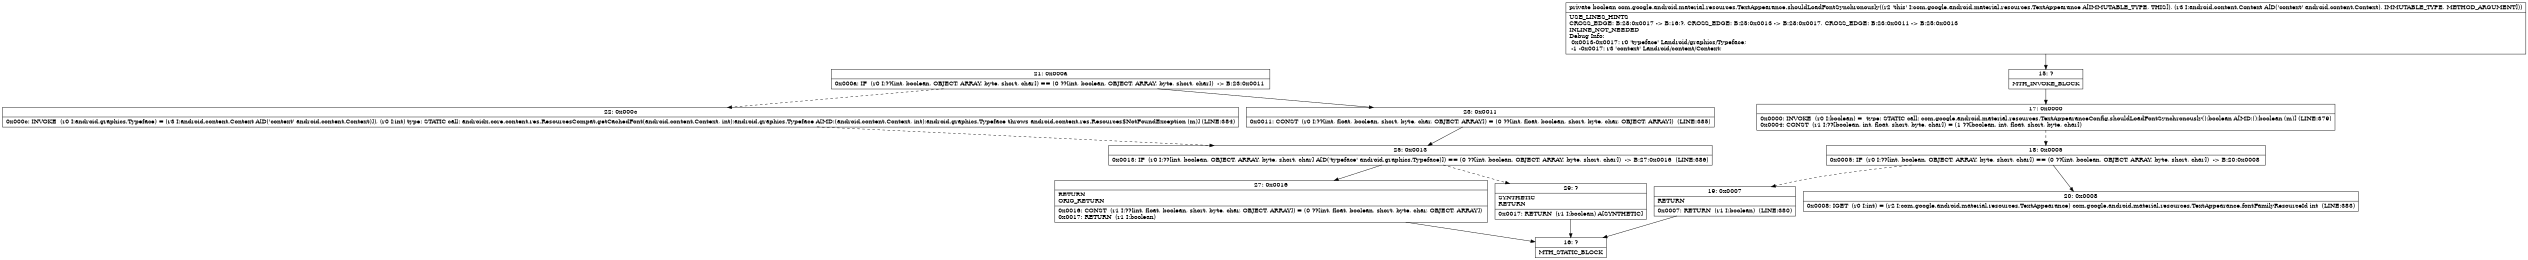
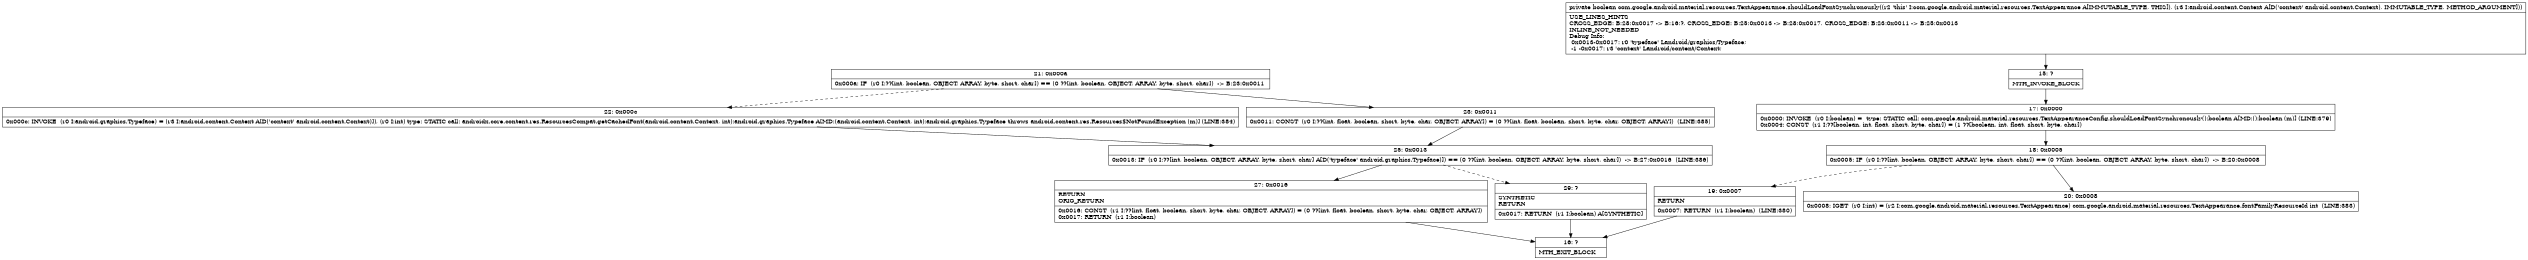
(1013, 136) -> (1013, 136)
(2046, 136) -> (2046, 136)
(1571, 252) -> (1567, 252)
